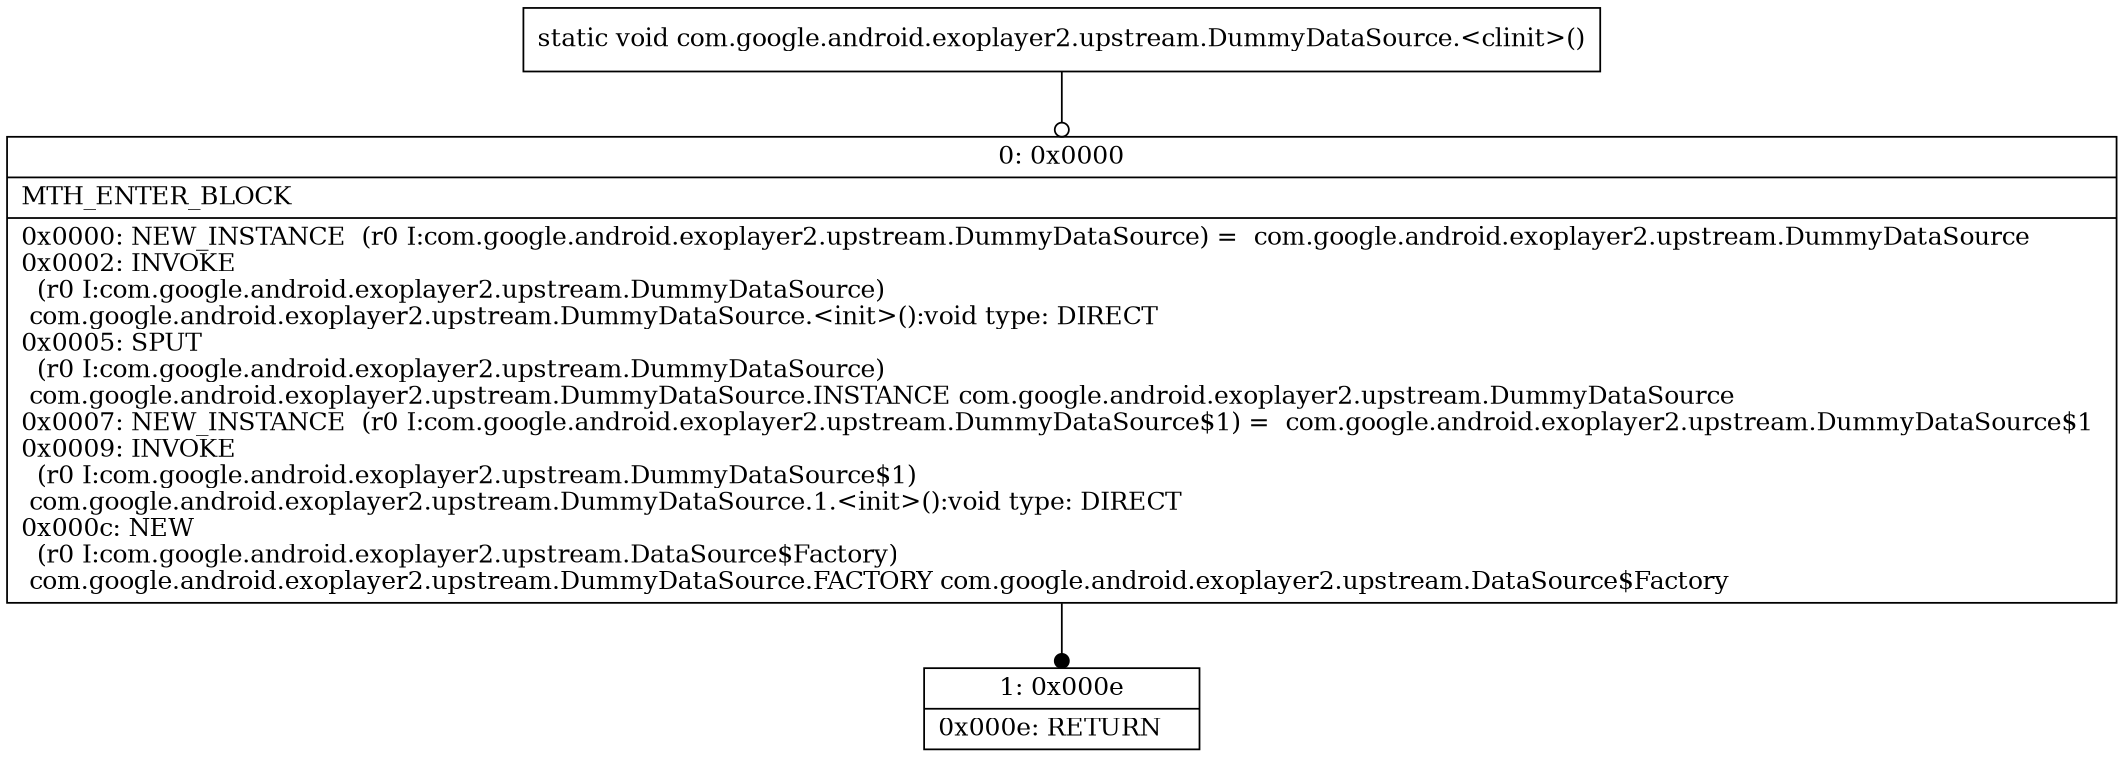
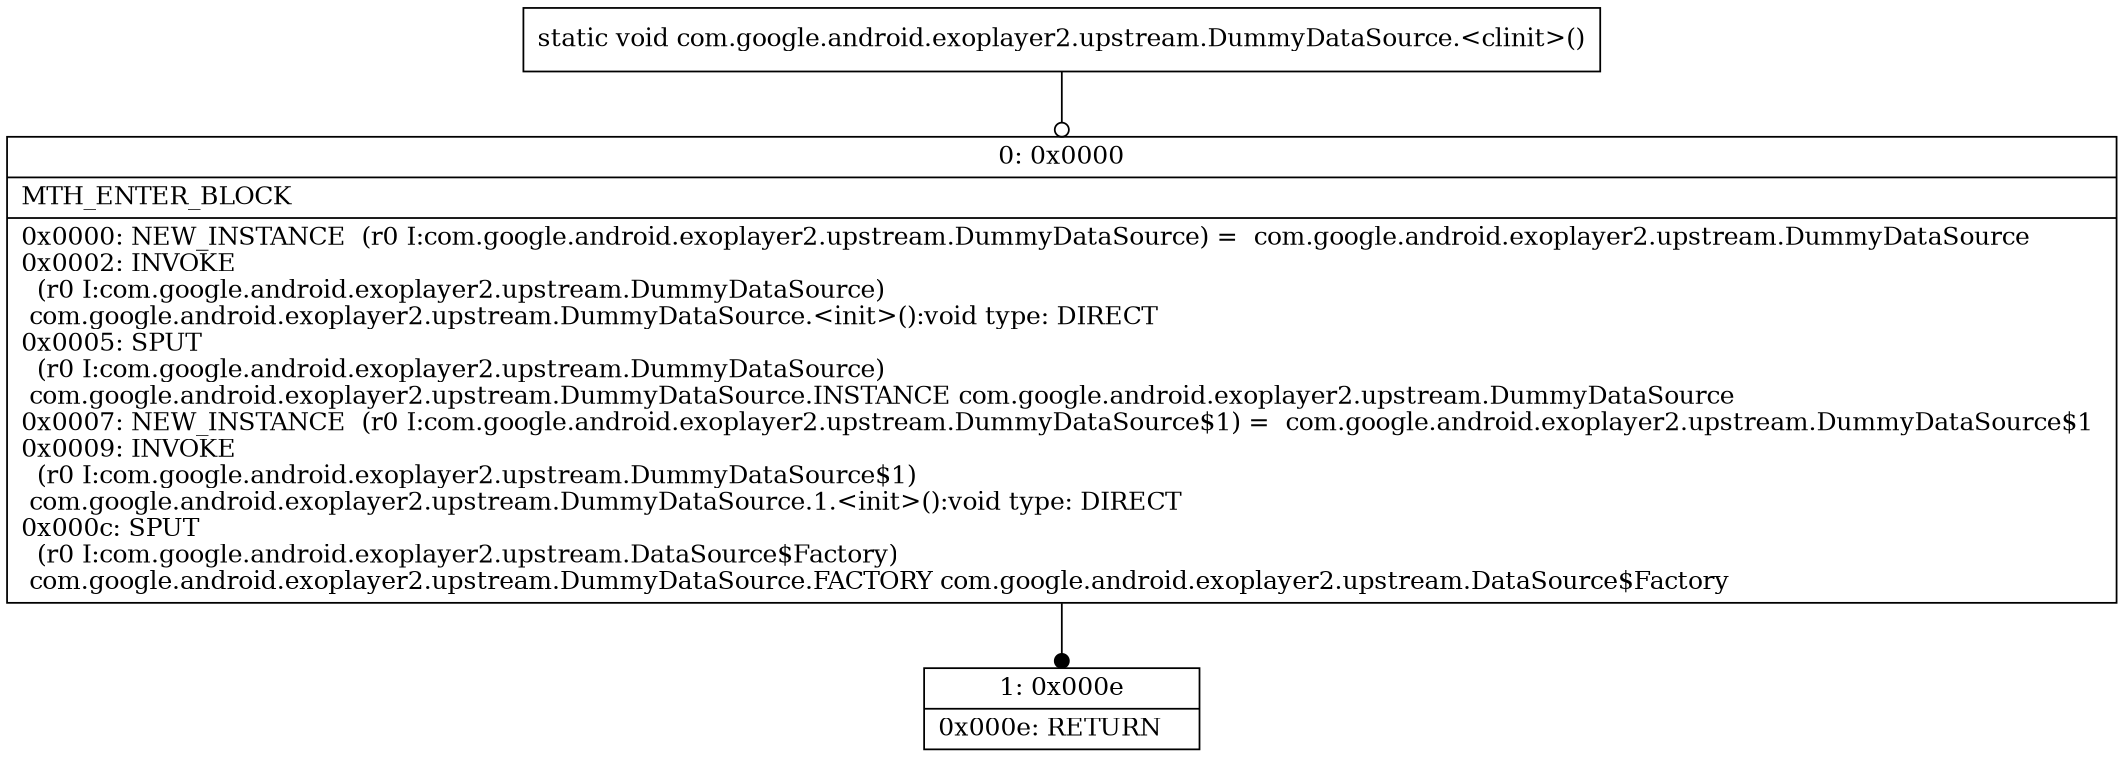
(116, 529) -> (118, 529)
